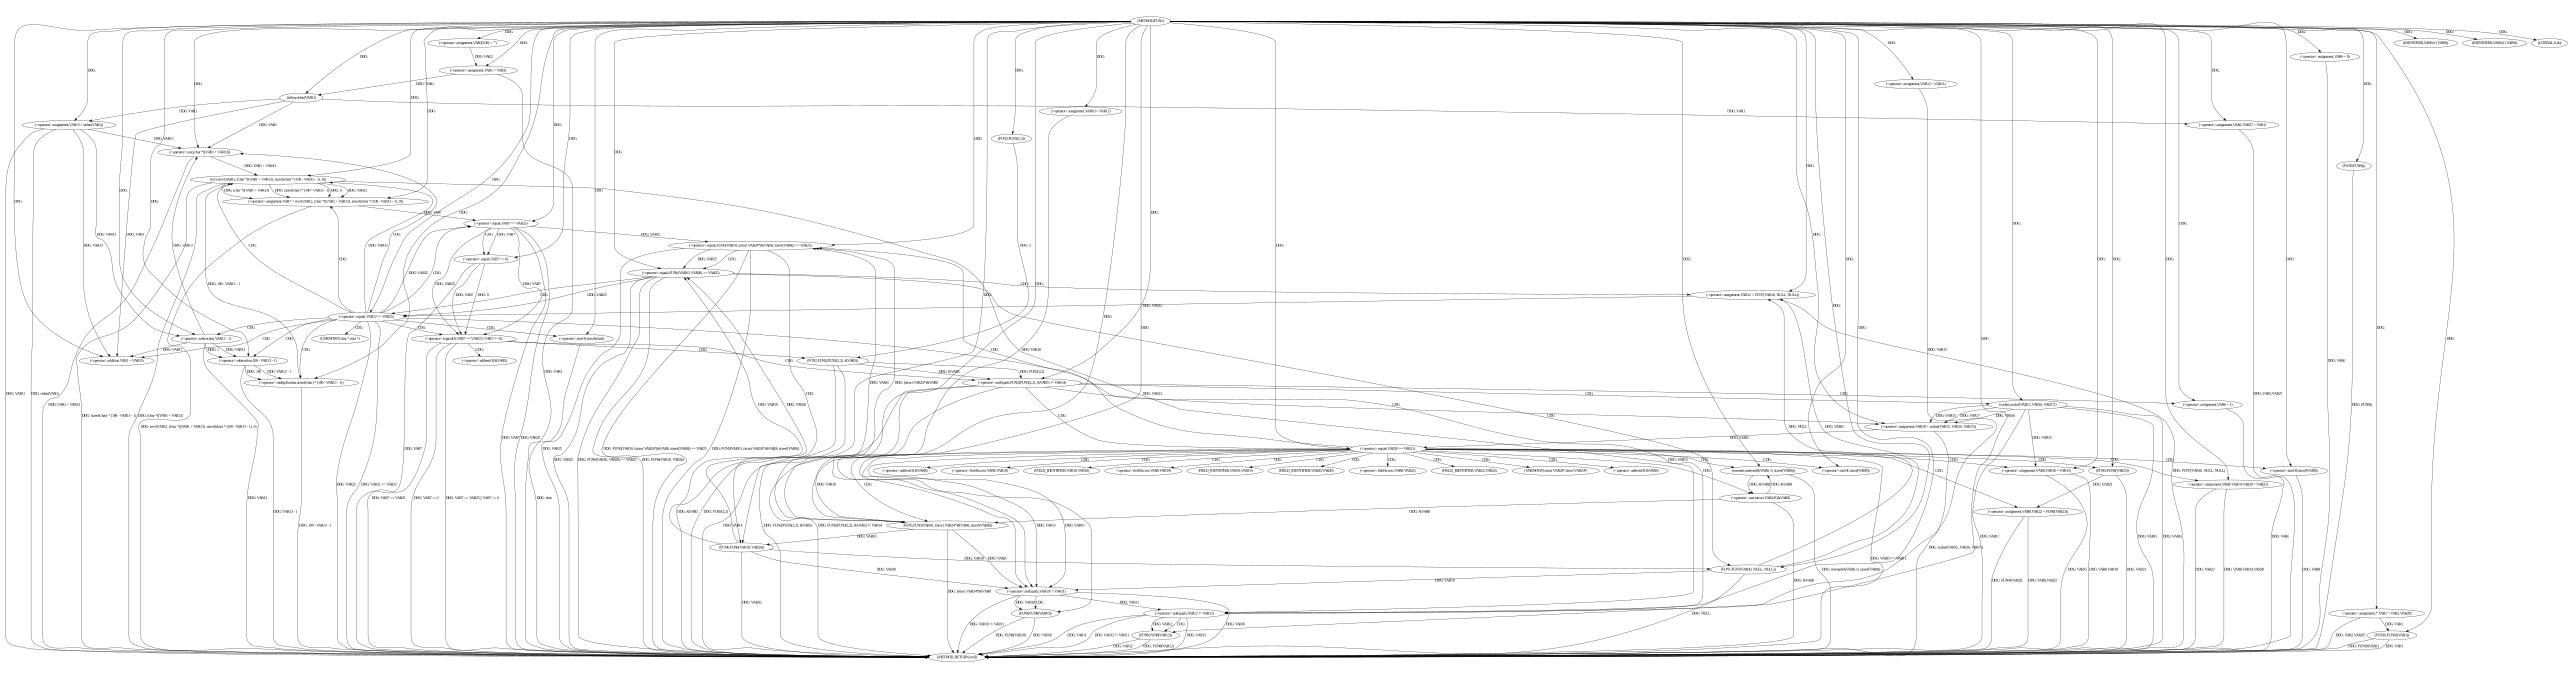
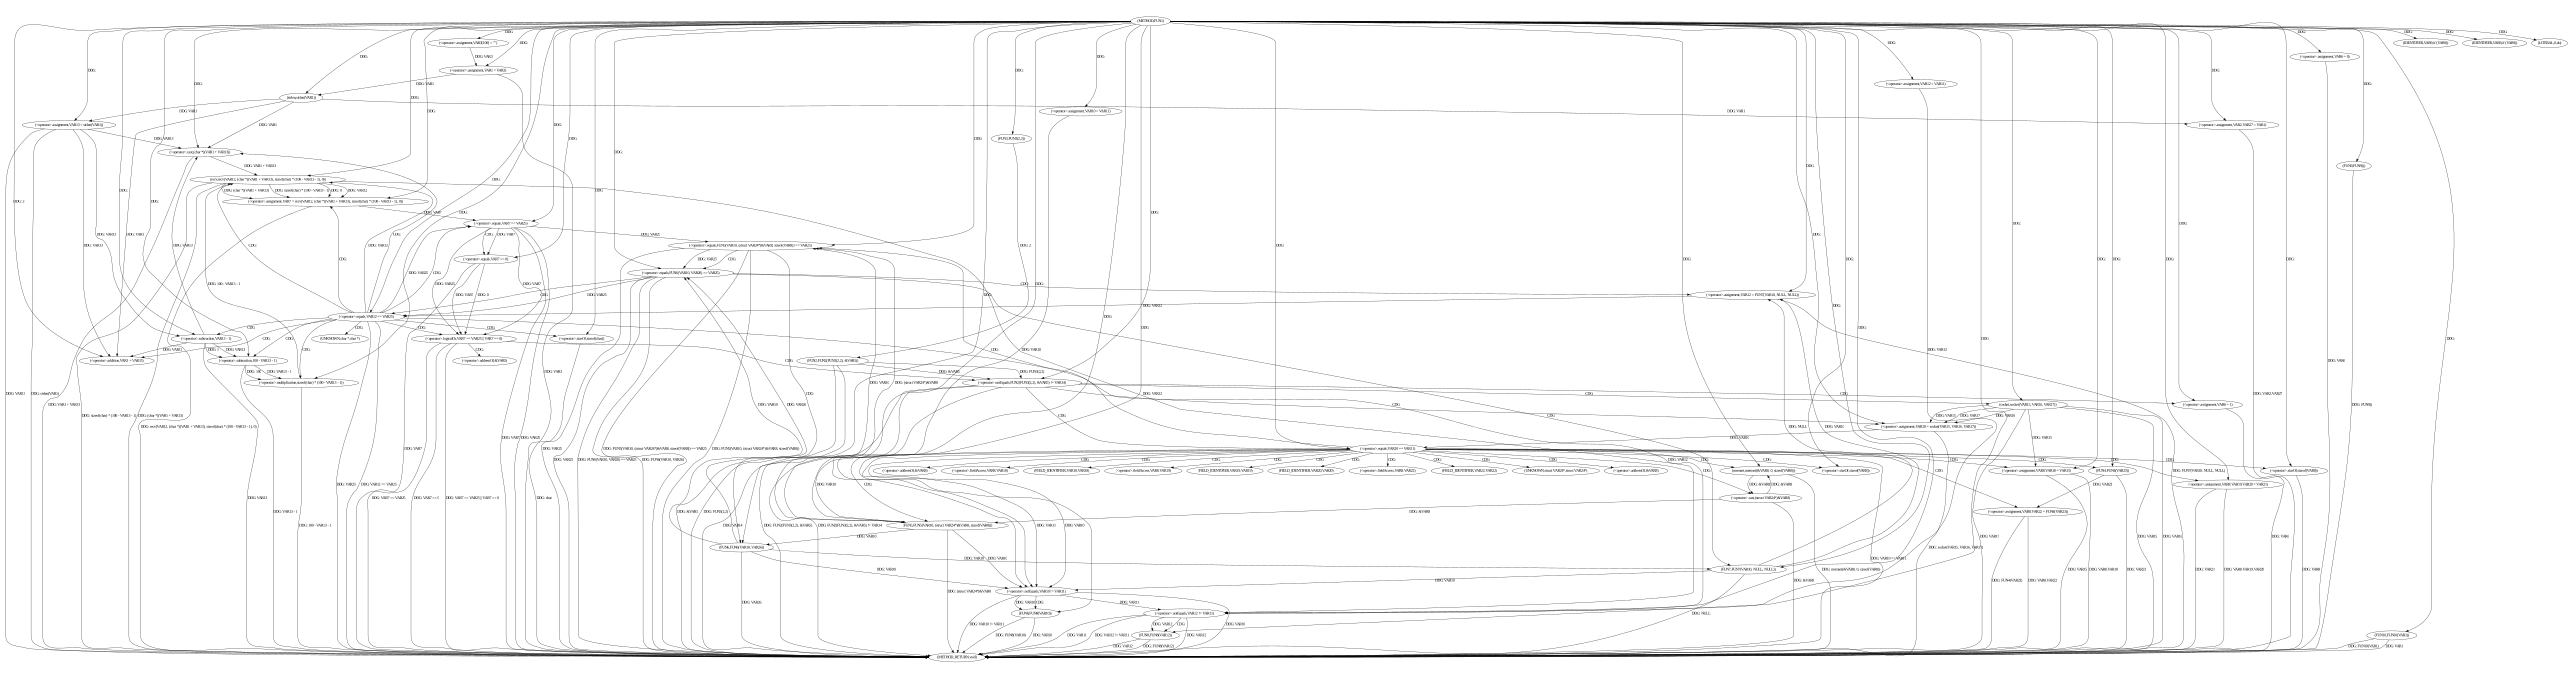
(19, 202) -> (19, 202)
(655, 349) -> none
(2377, 613) -> none
